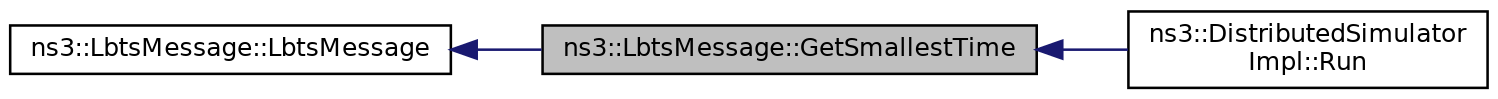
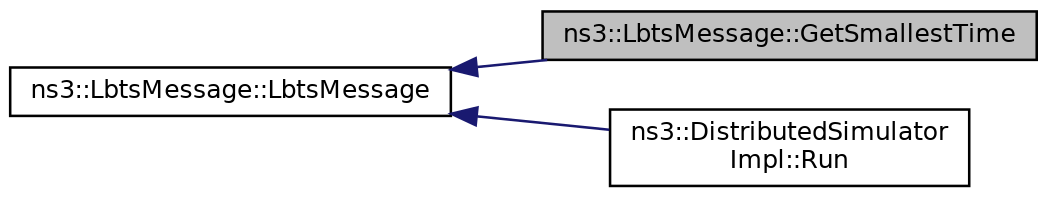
(1095, 50) -> (543, 123)
